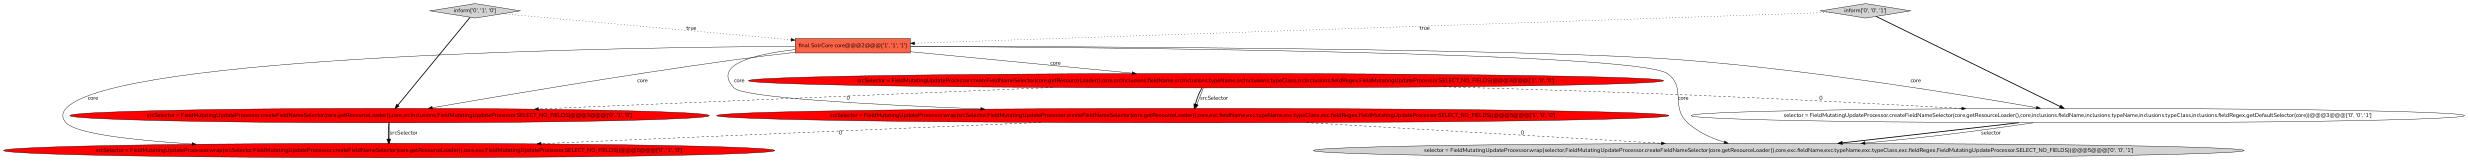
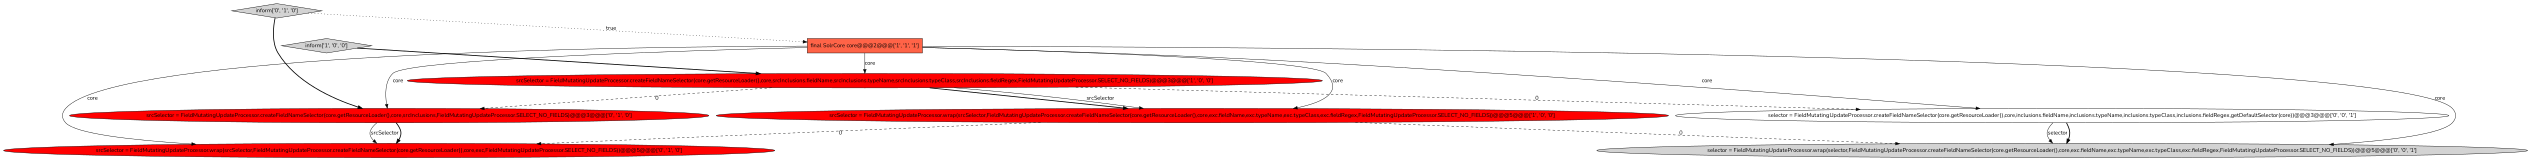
(1865, 11) -> none
none -> (327, 46)
